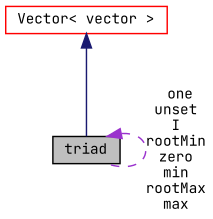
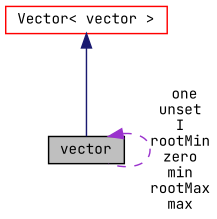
(86, 150) -> (86, 150)
